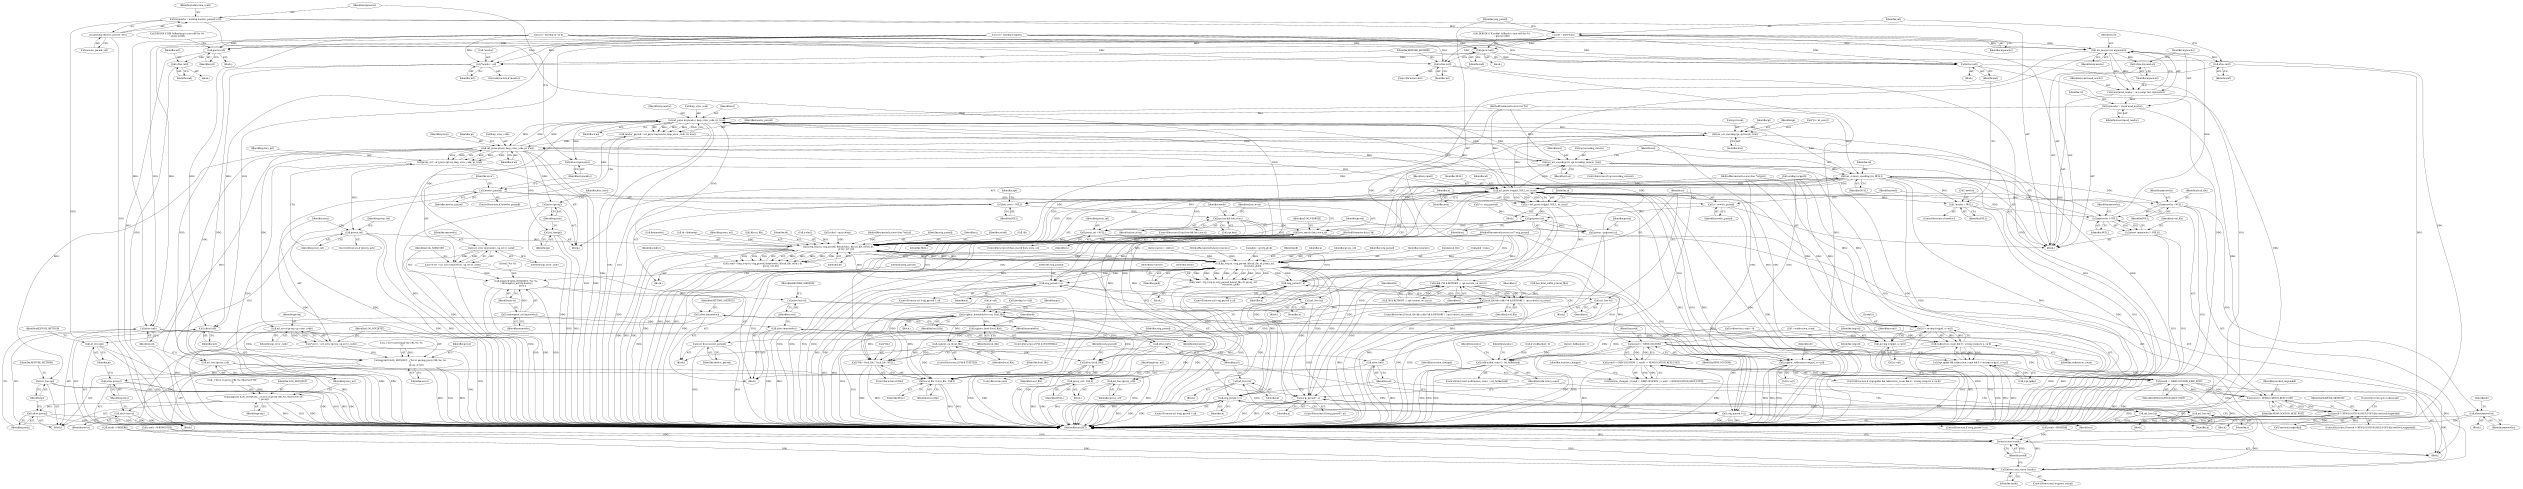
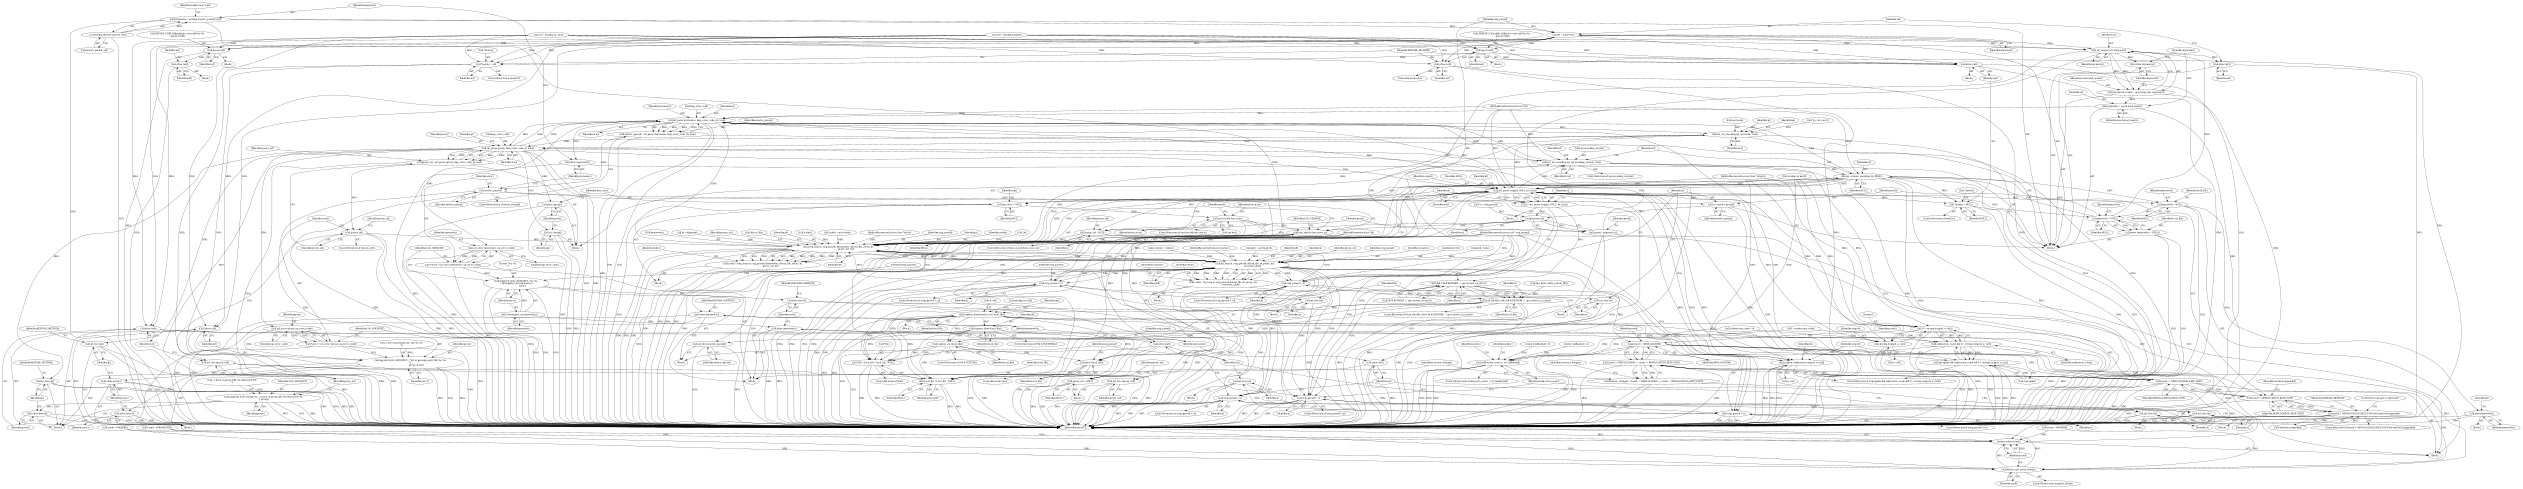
none -> (1997, 458)
